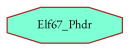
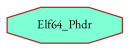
(65, 25) -> (65, 25)
